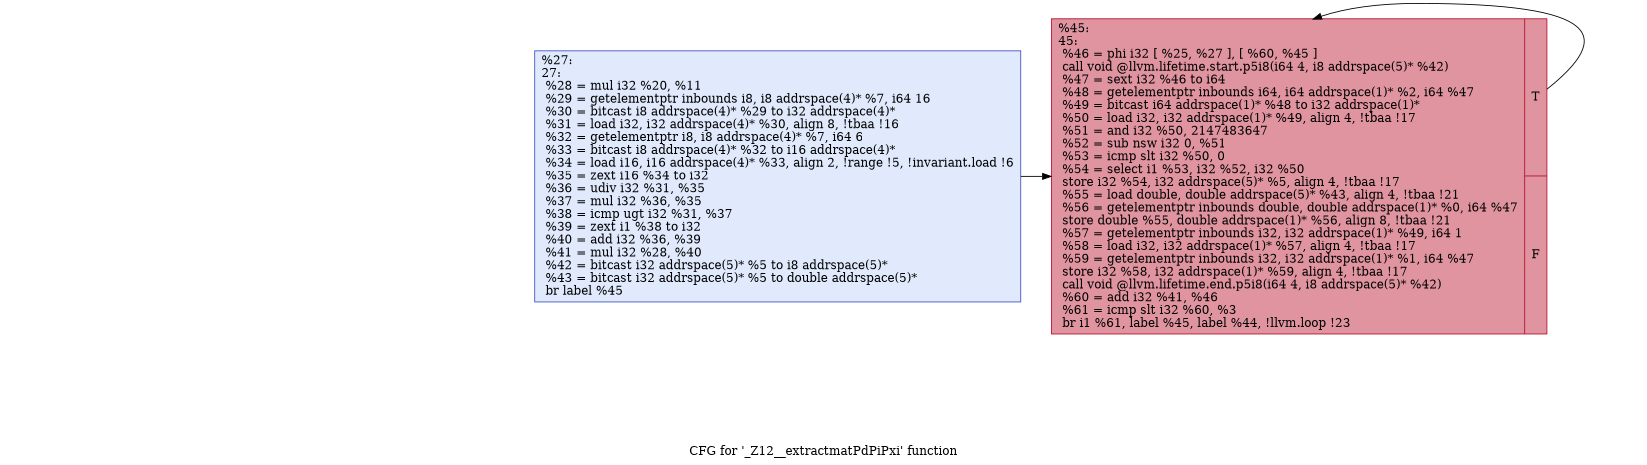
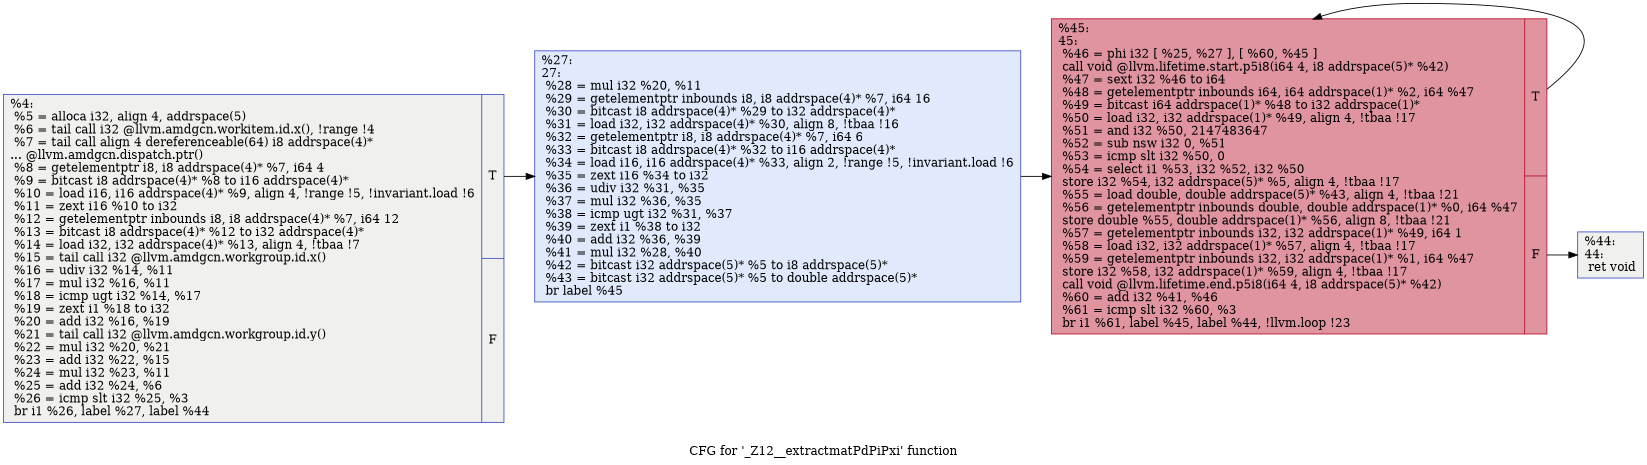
none -> (1611, 255)
none -> (254, 258)
